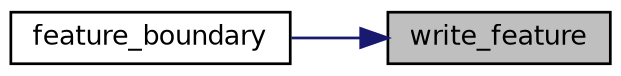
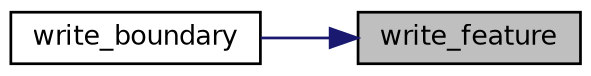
(151, 38) -> (136, 38)
